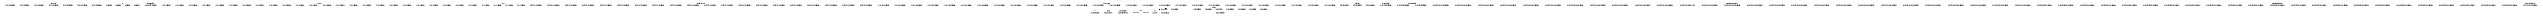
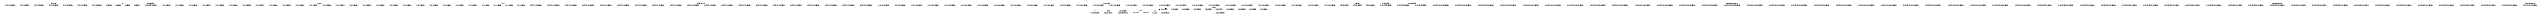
(1687, 5) -> (1687, 5)
none -> (1186, 9)
